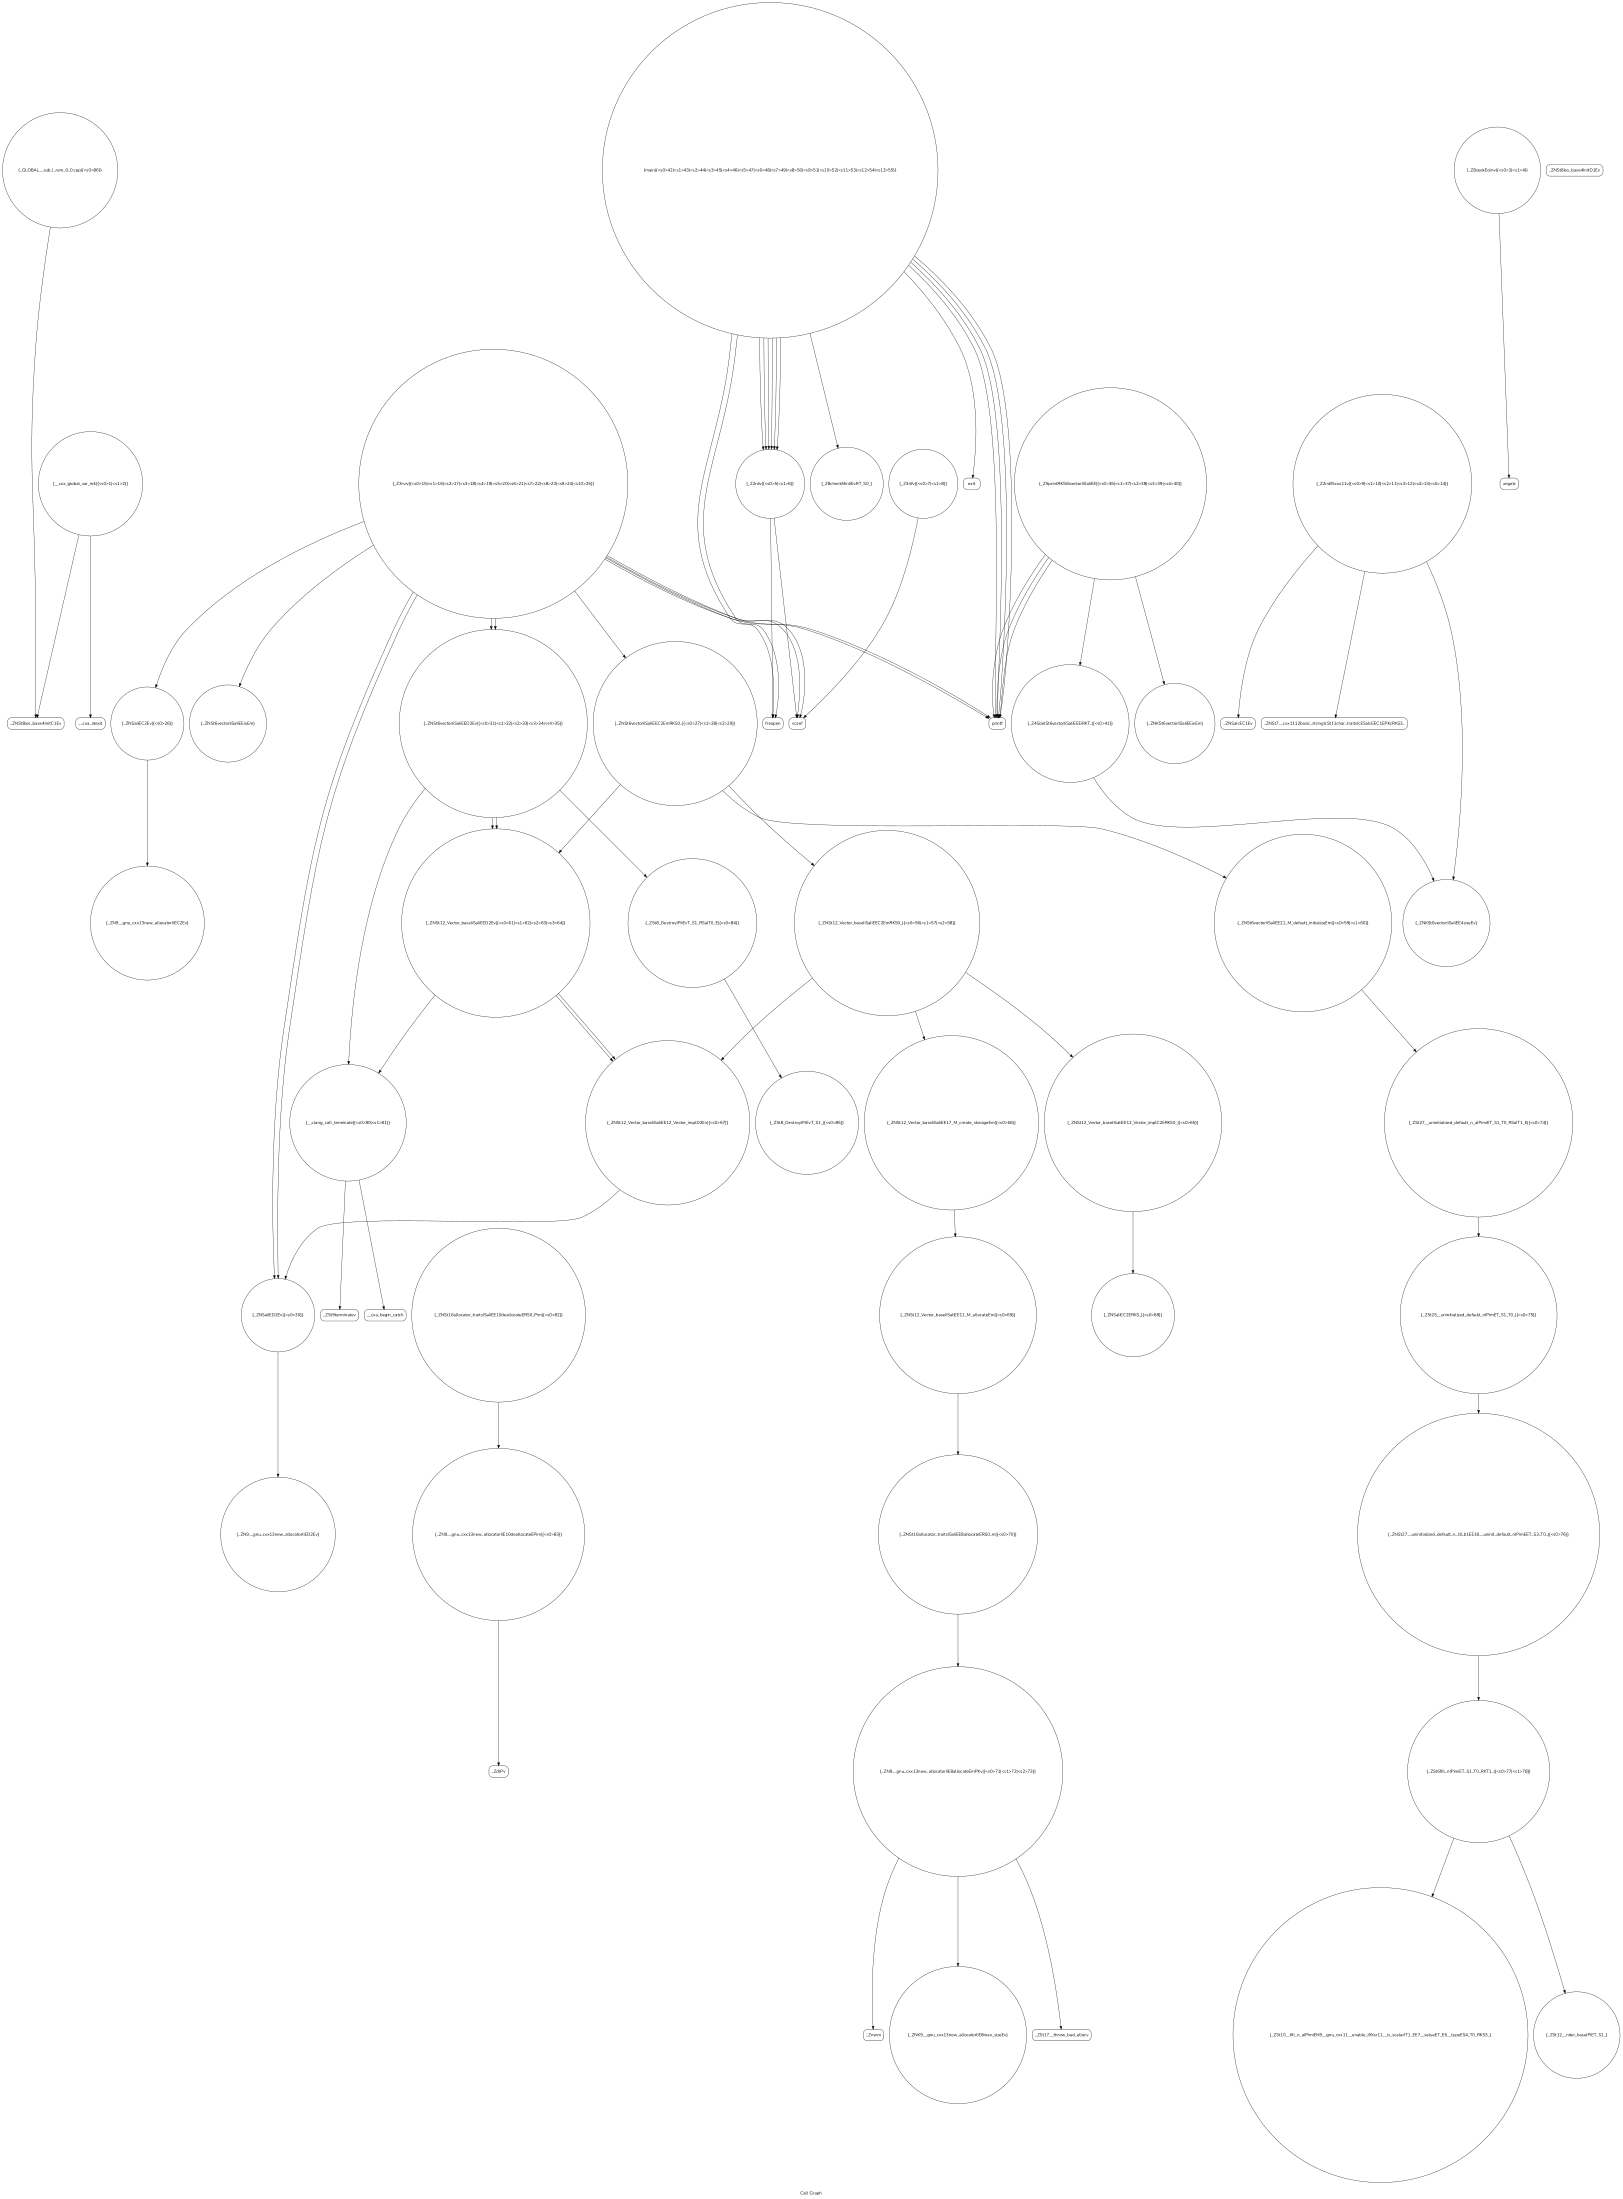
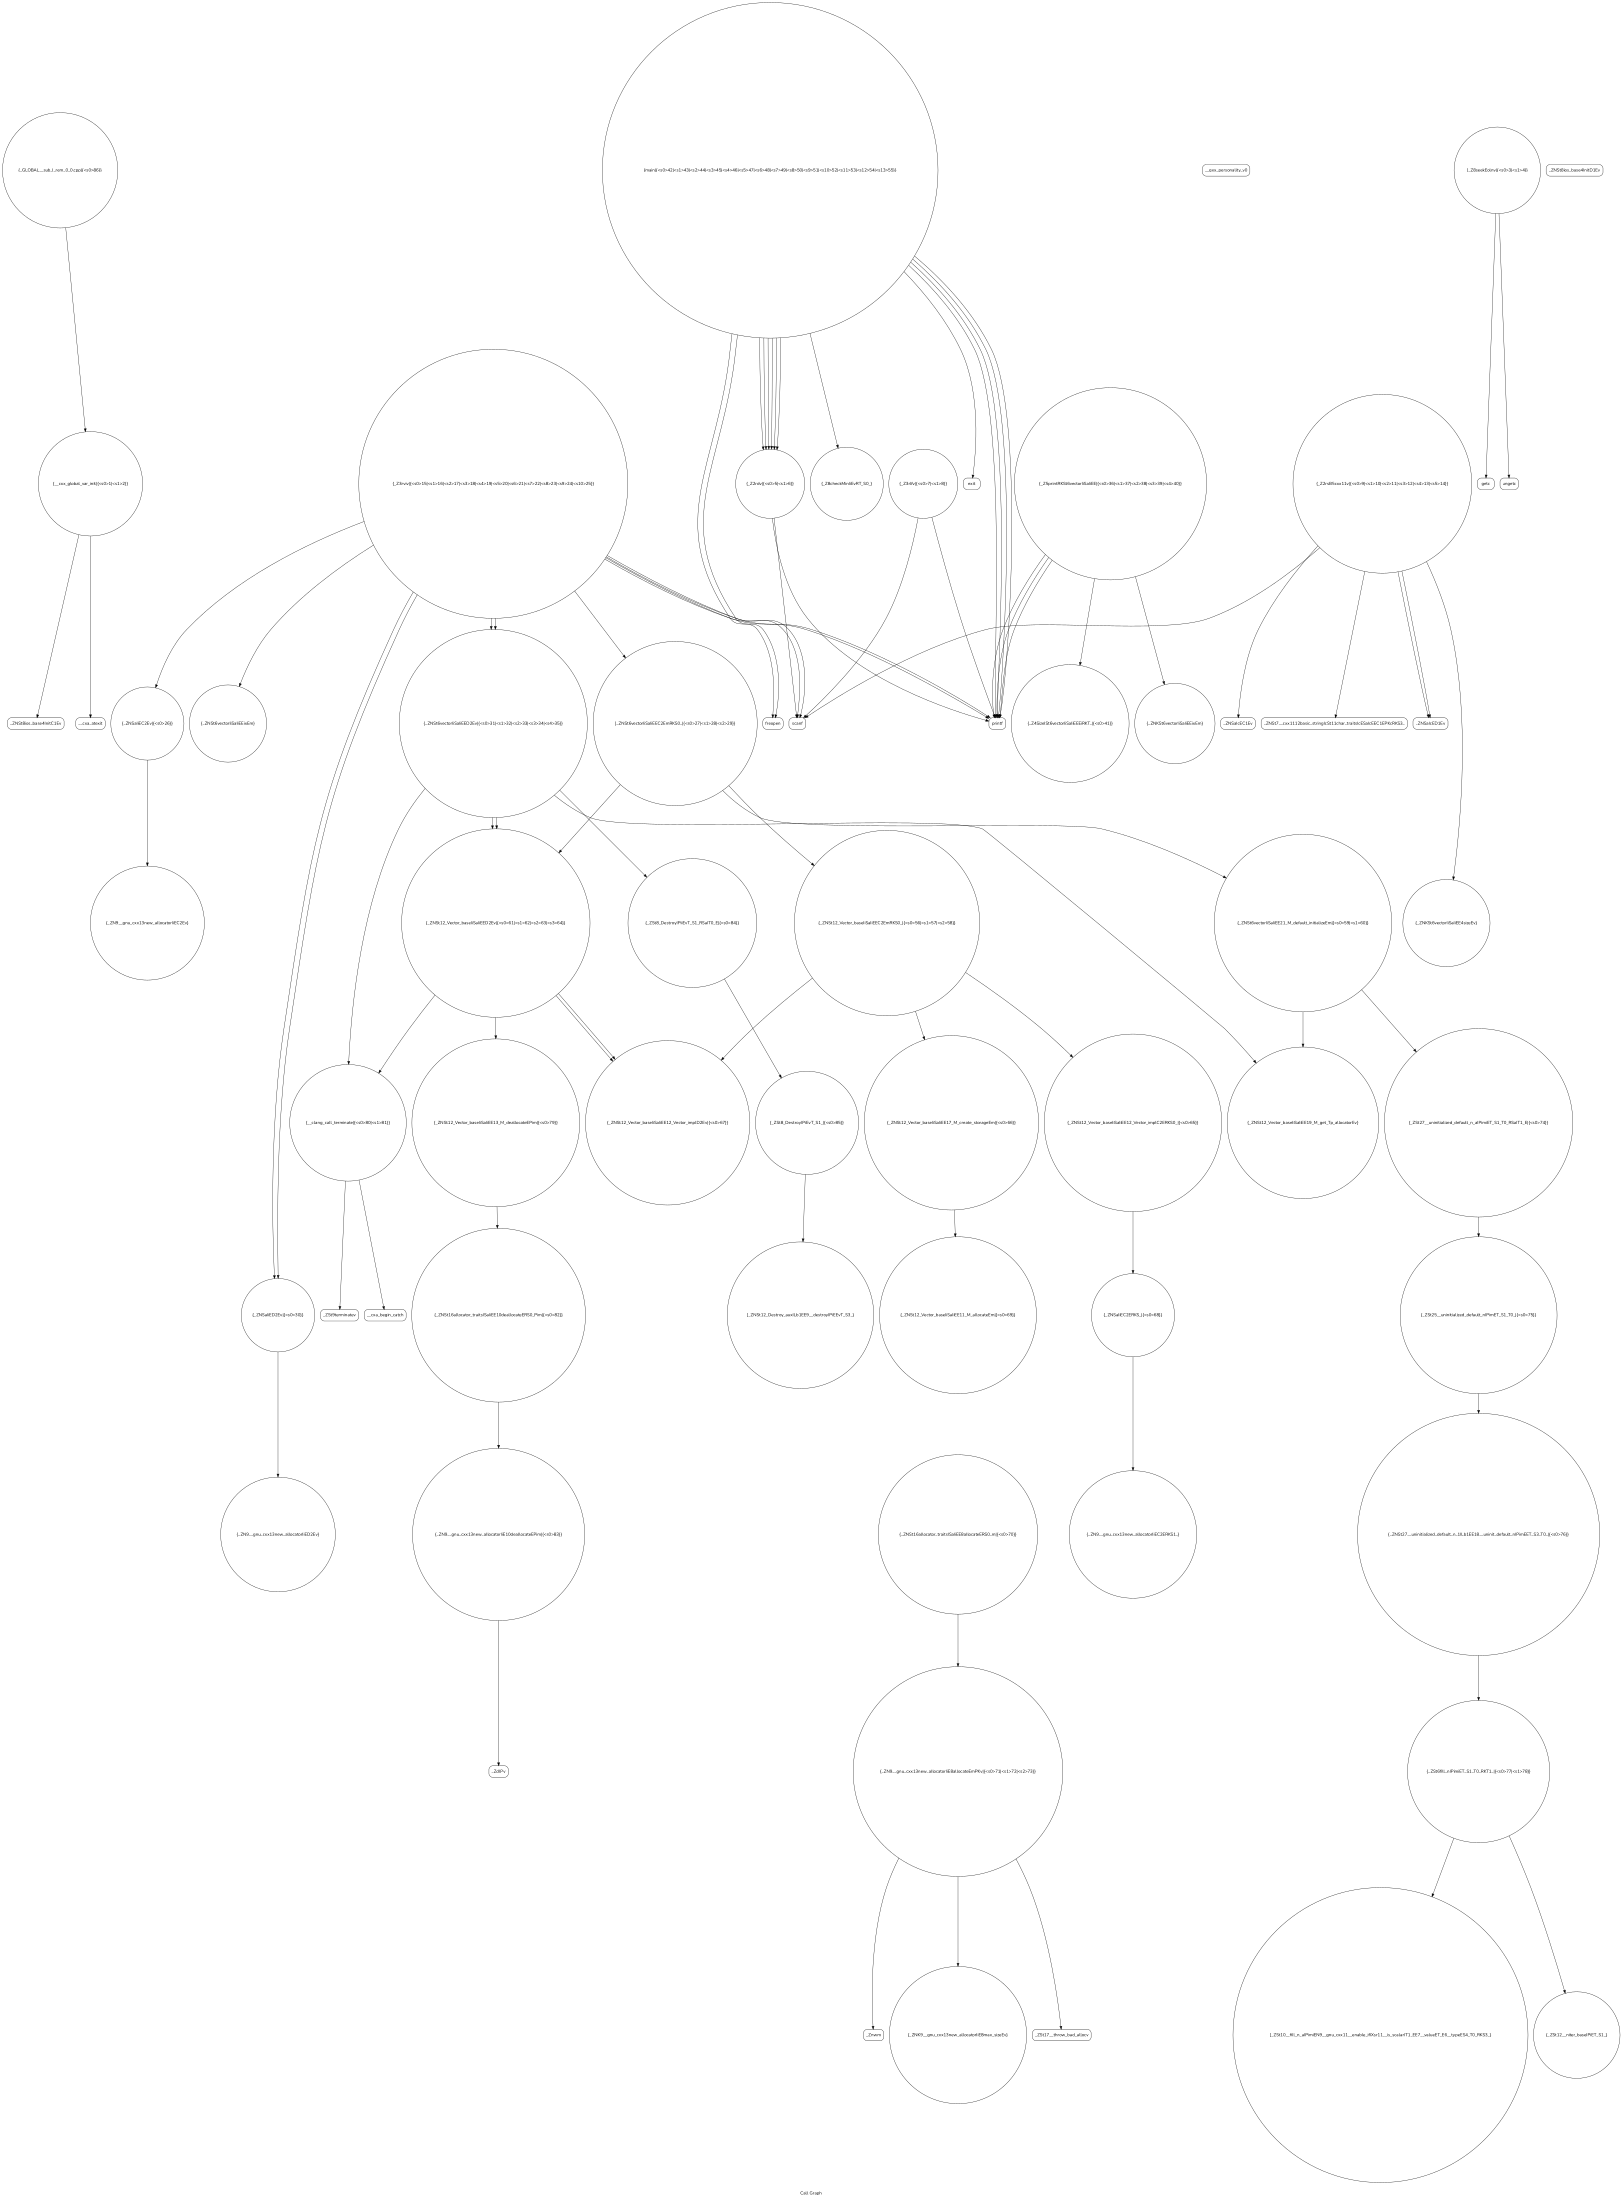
none -> (1226, 170)
(32, 470) -> (75, 328)
none -> (1486, 484)
(772, 617) -> (844, 653)
none -> (960, 617)
none -> (1064, 625)
none -> (1430, 724)
(1267, 822) -> none
none -> (496, 1123)
none -> (1303, 1123)
(444, 1221) -> none
none -> (800, 1315)
(958, 1423) -> none
none -> (1133, 1534)
